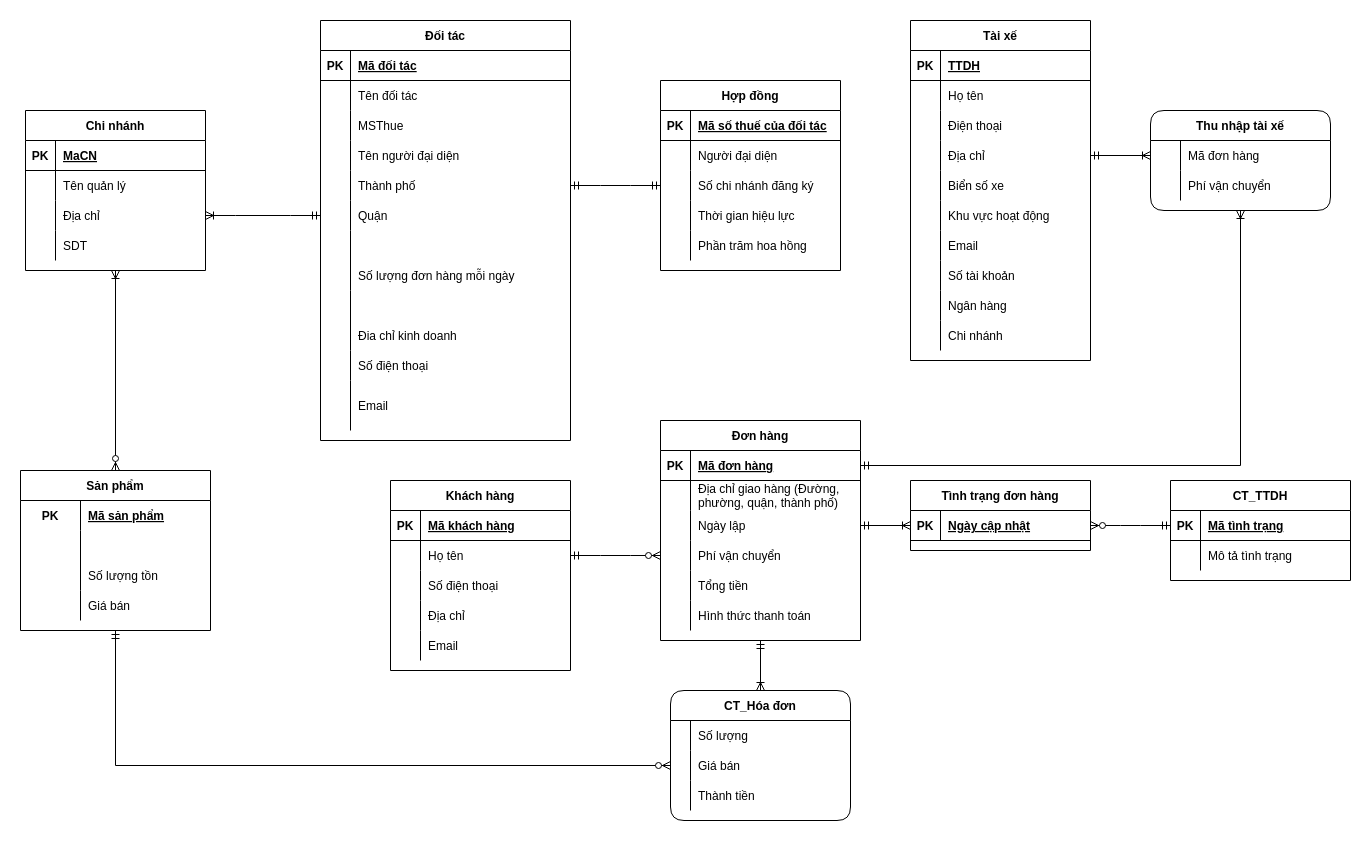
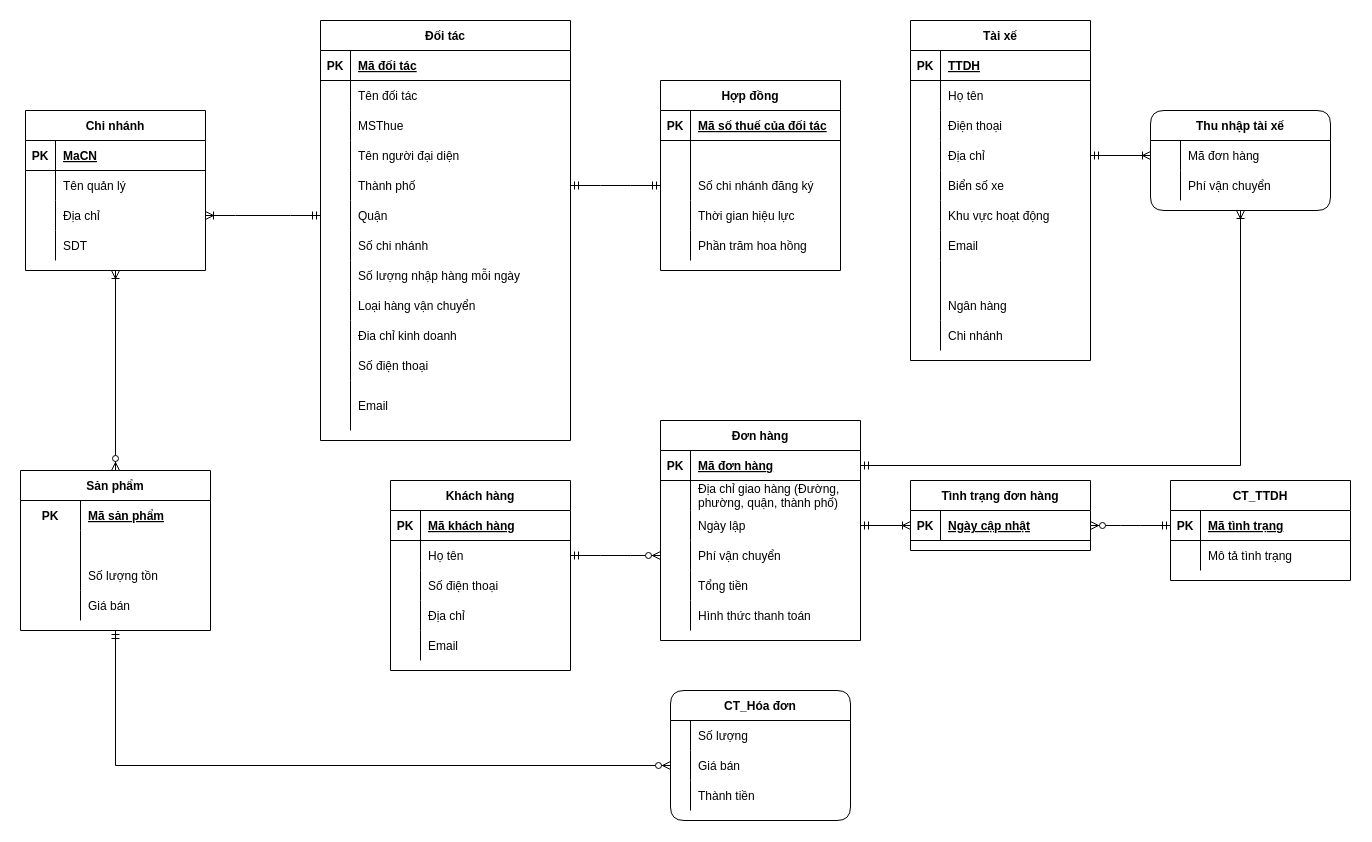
(766, 156) -> none
none -> (461, 246)
(434, 276) -> (438, 276)
(1016, 276) -> none
none -> (461, 306)
(761, 666) -> none
